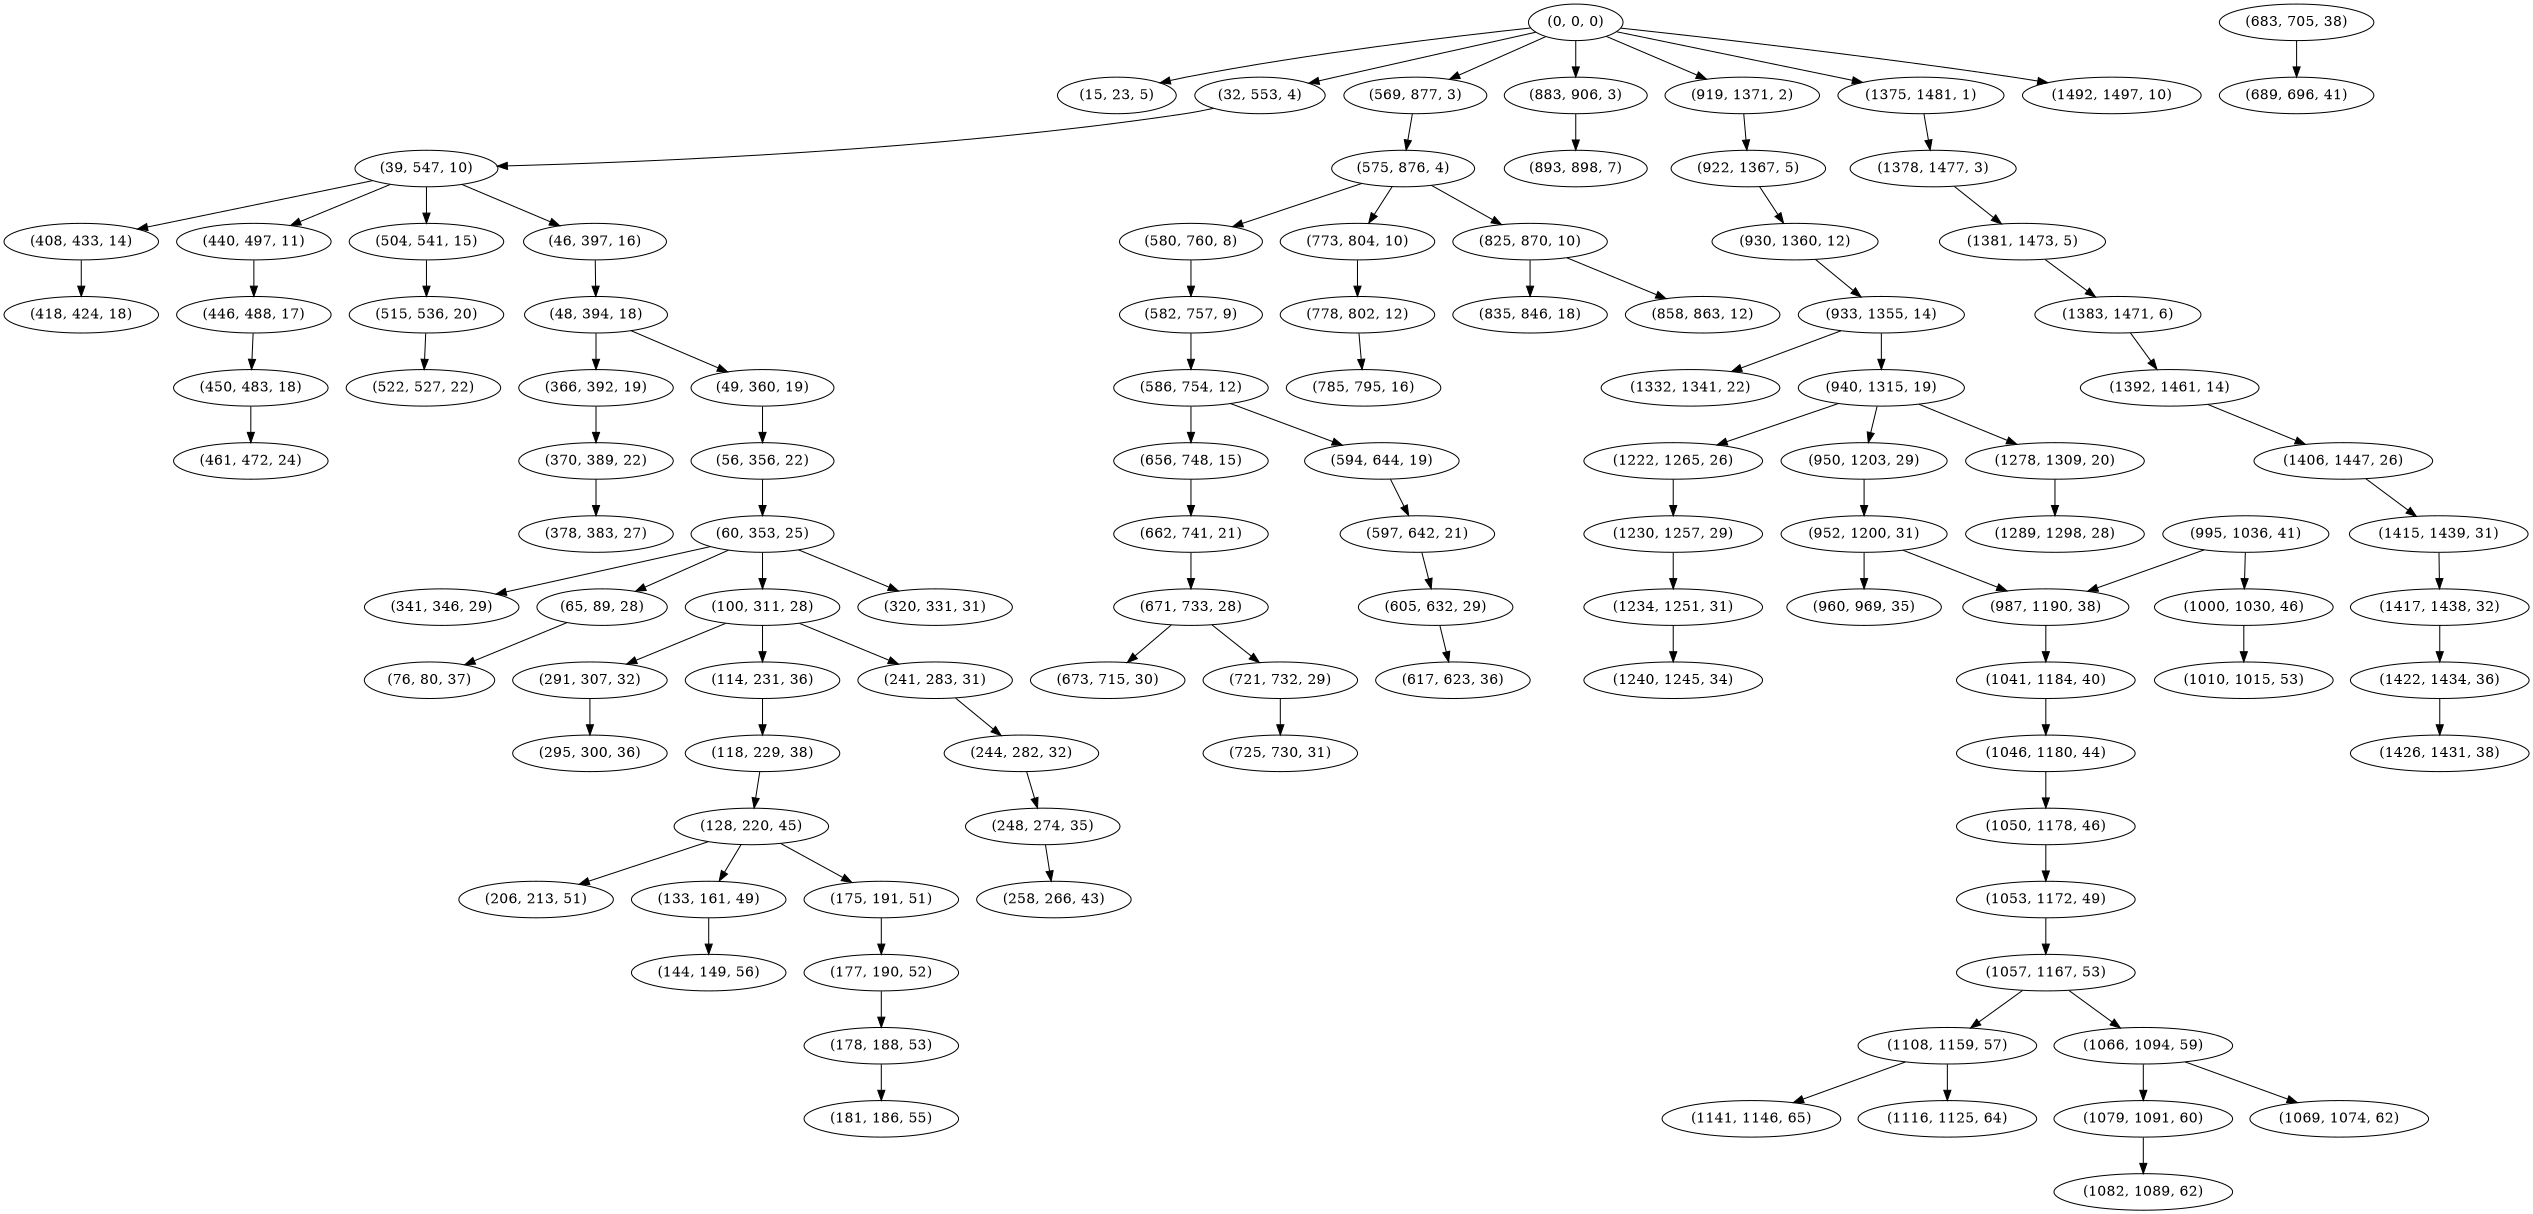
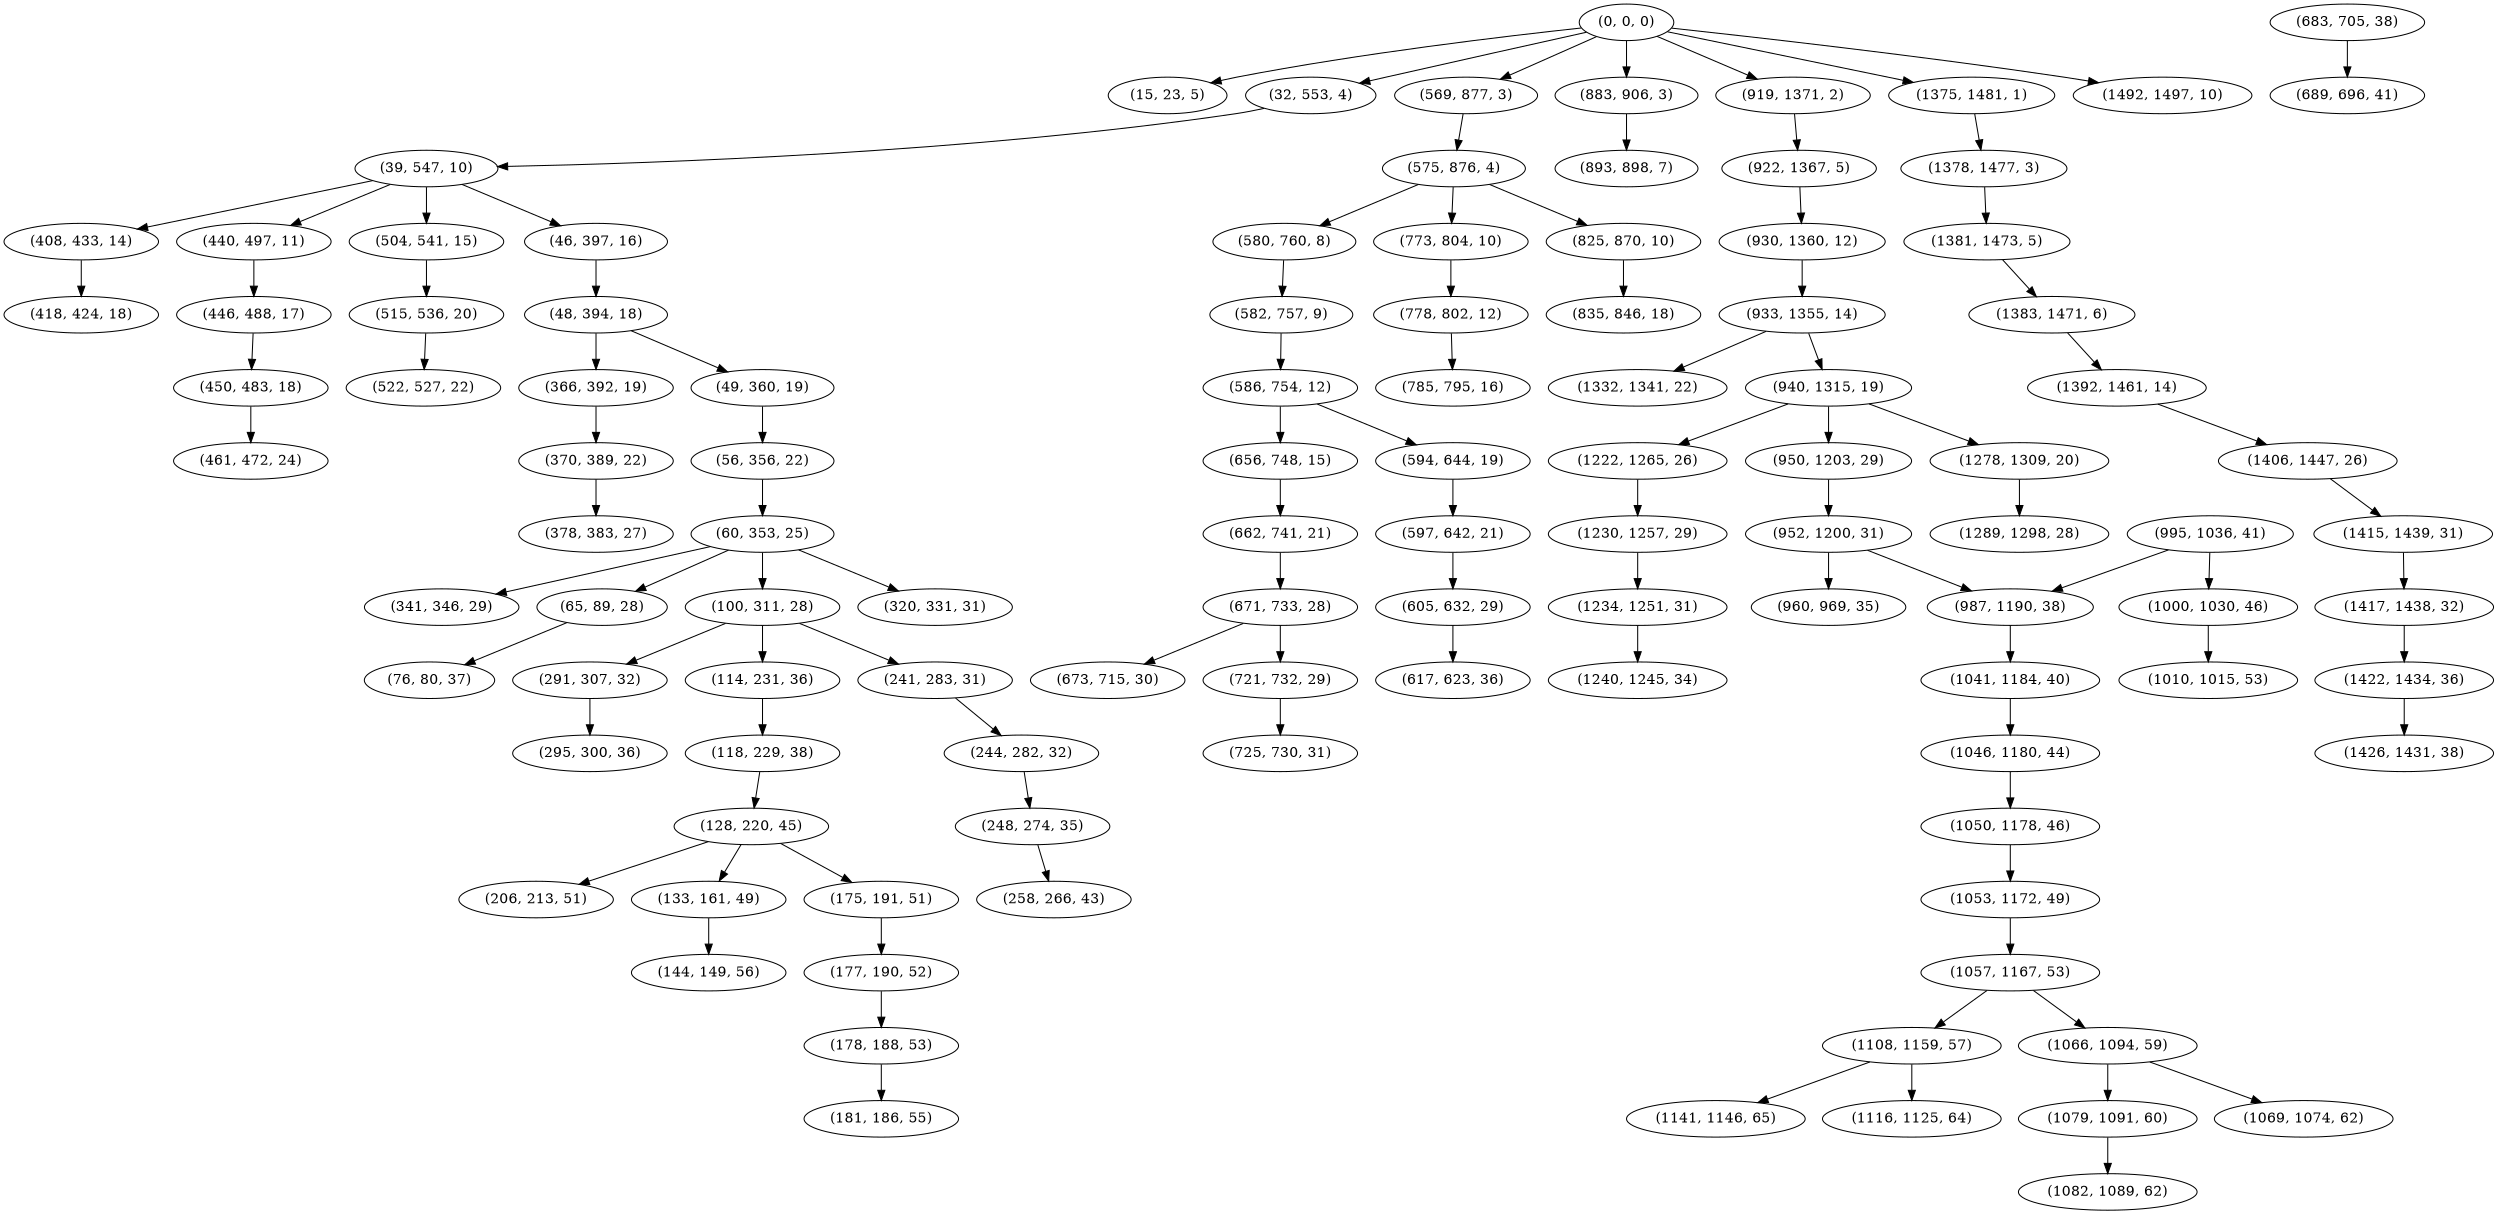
(1703, 315) -> none
